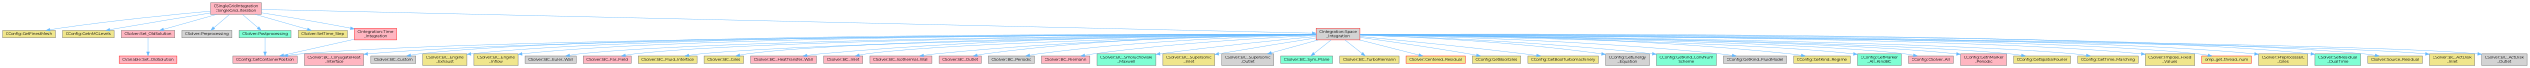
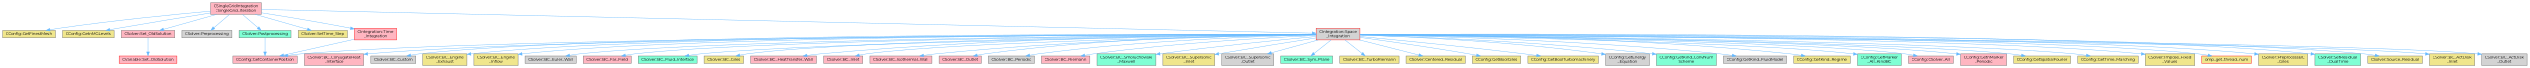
(668, 60) -> (668, 60)
(1436, 60) -> (1436, 60)
